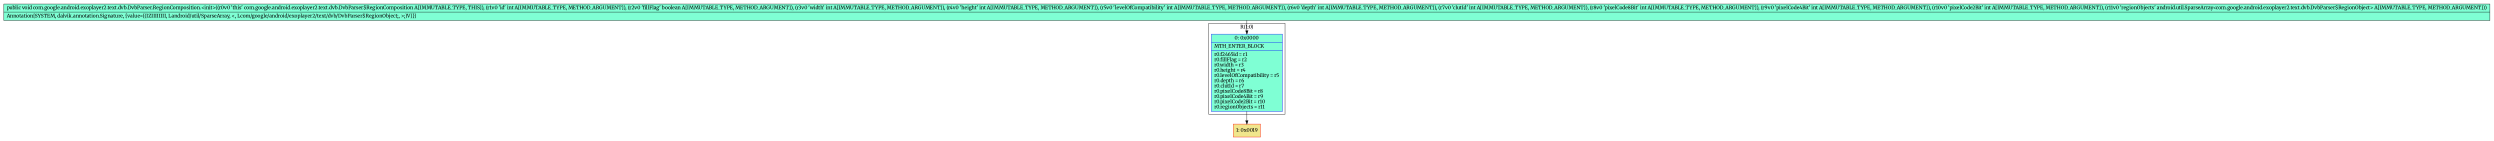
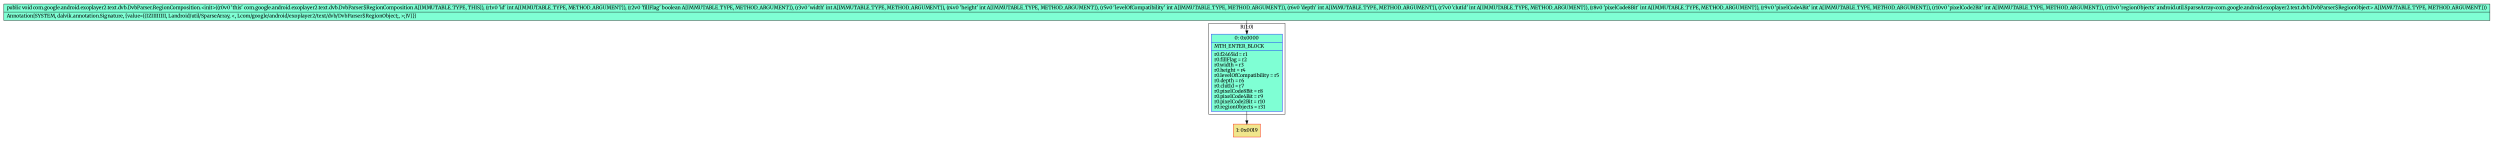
(1240, 107) -> (1240, 107)
